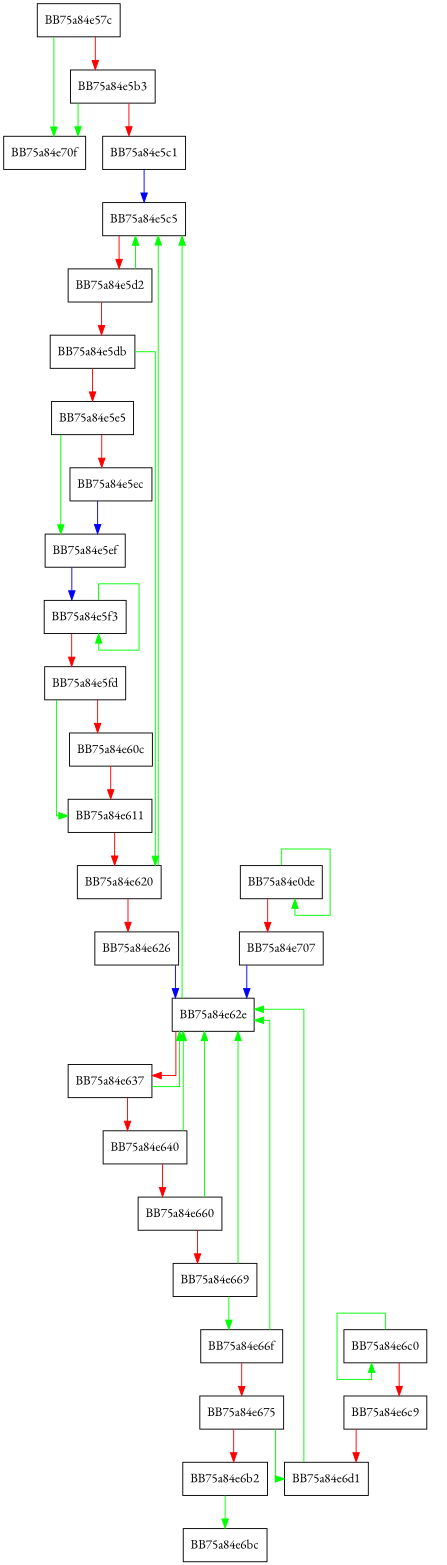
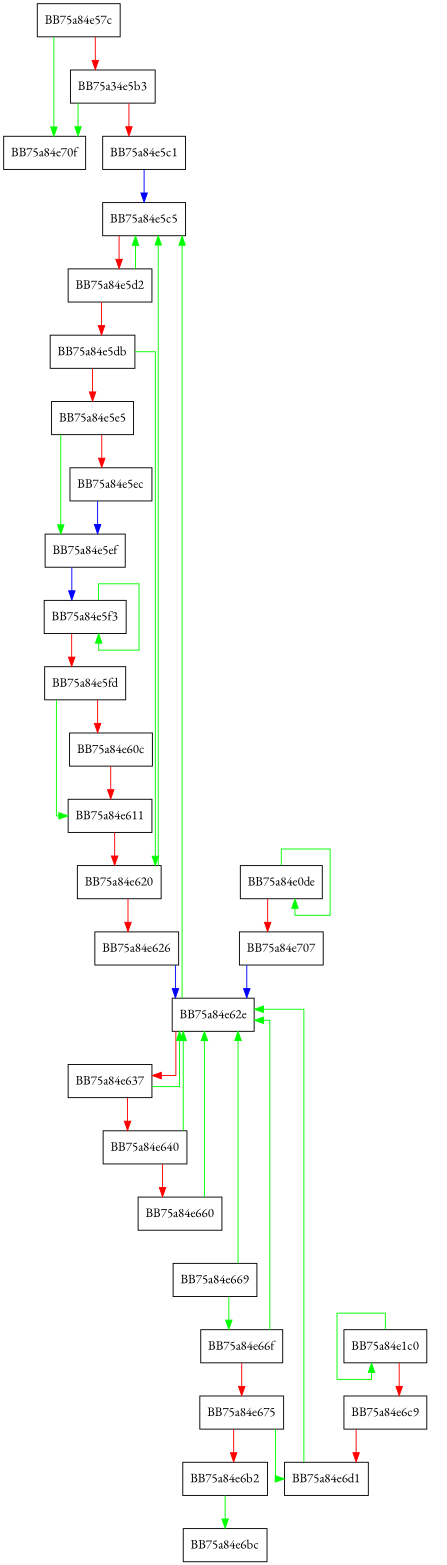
(113, 87) -> (113, 87)
(198, 1242) -> none
(385, 1346) -> (385, 1346)
